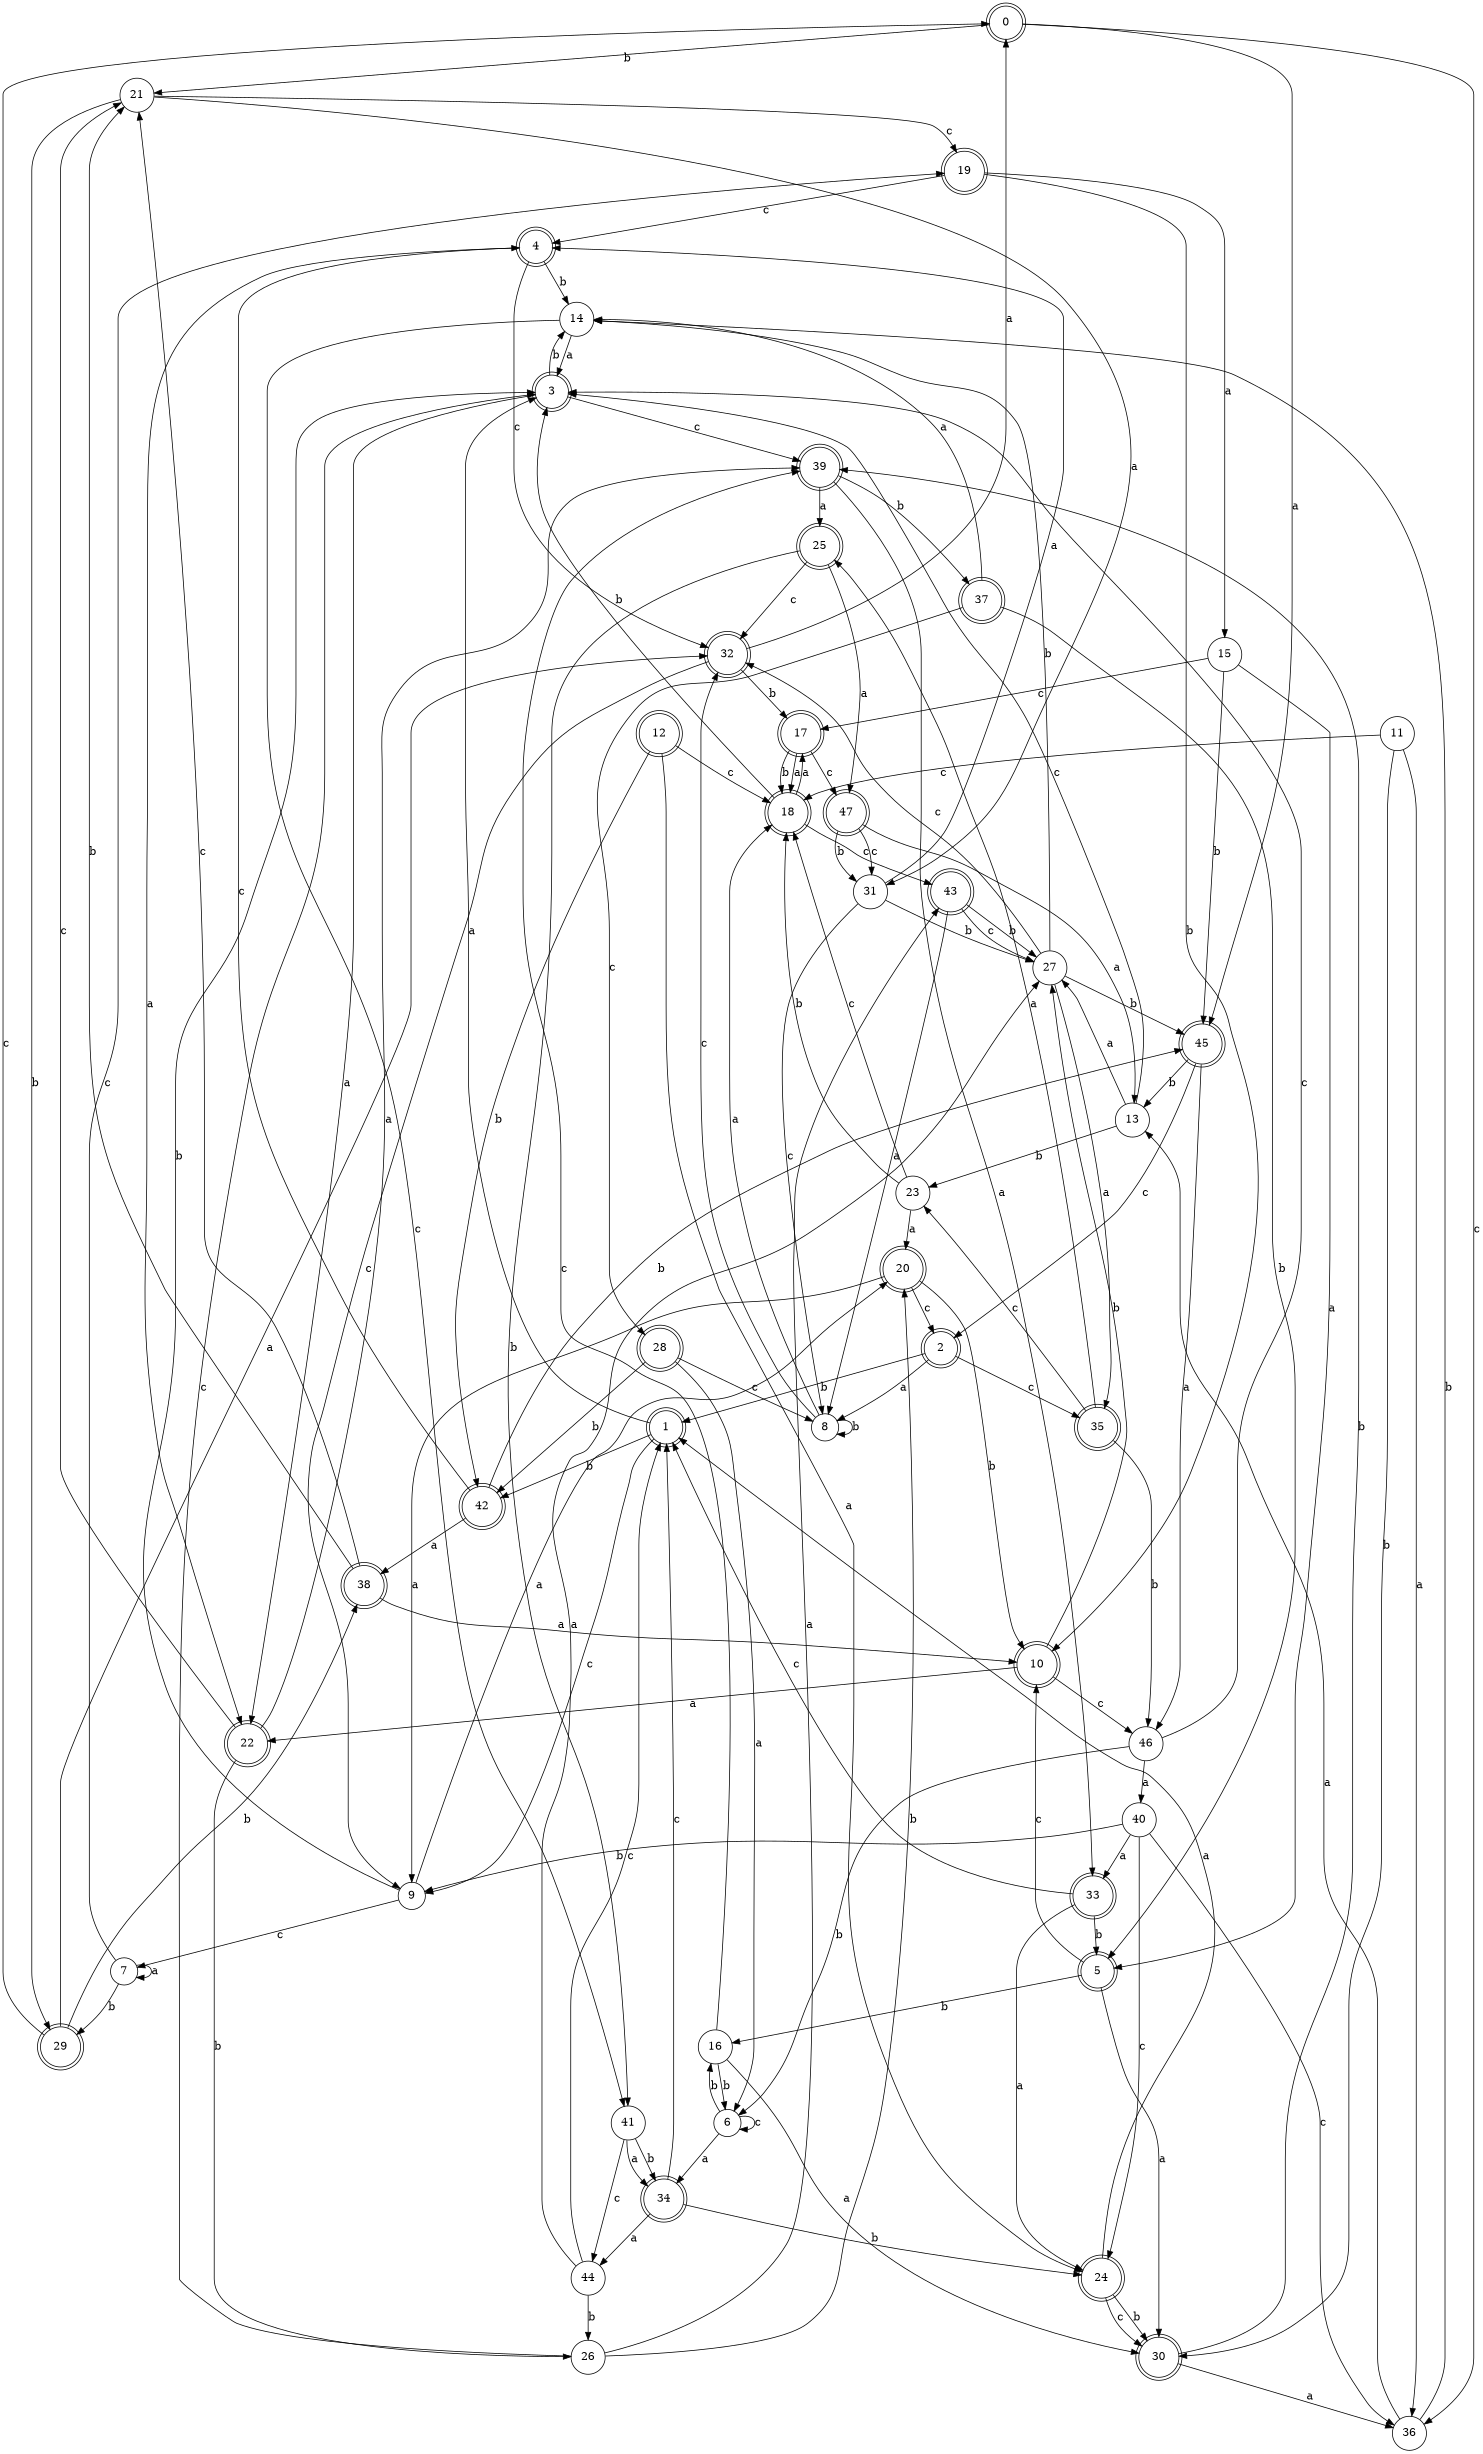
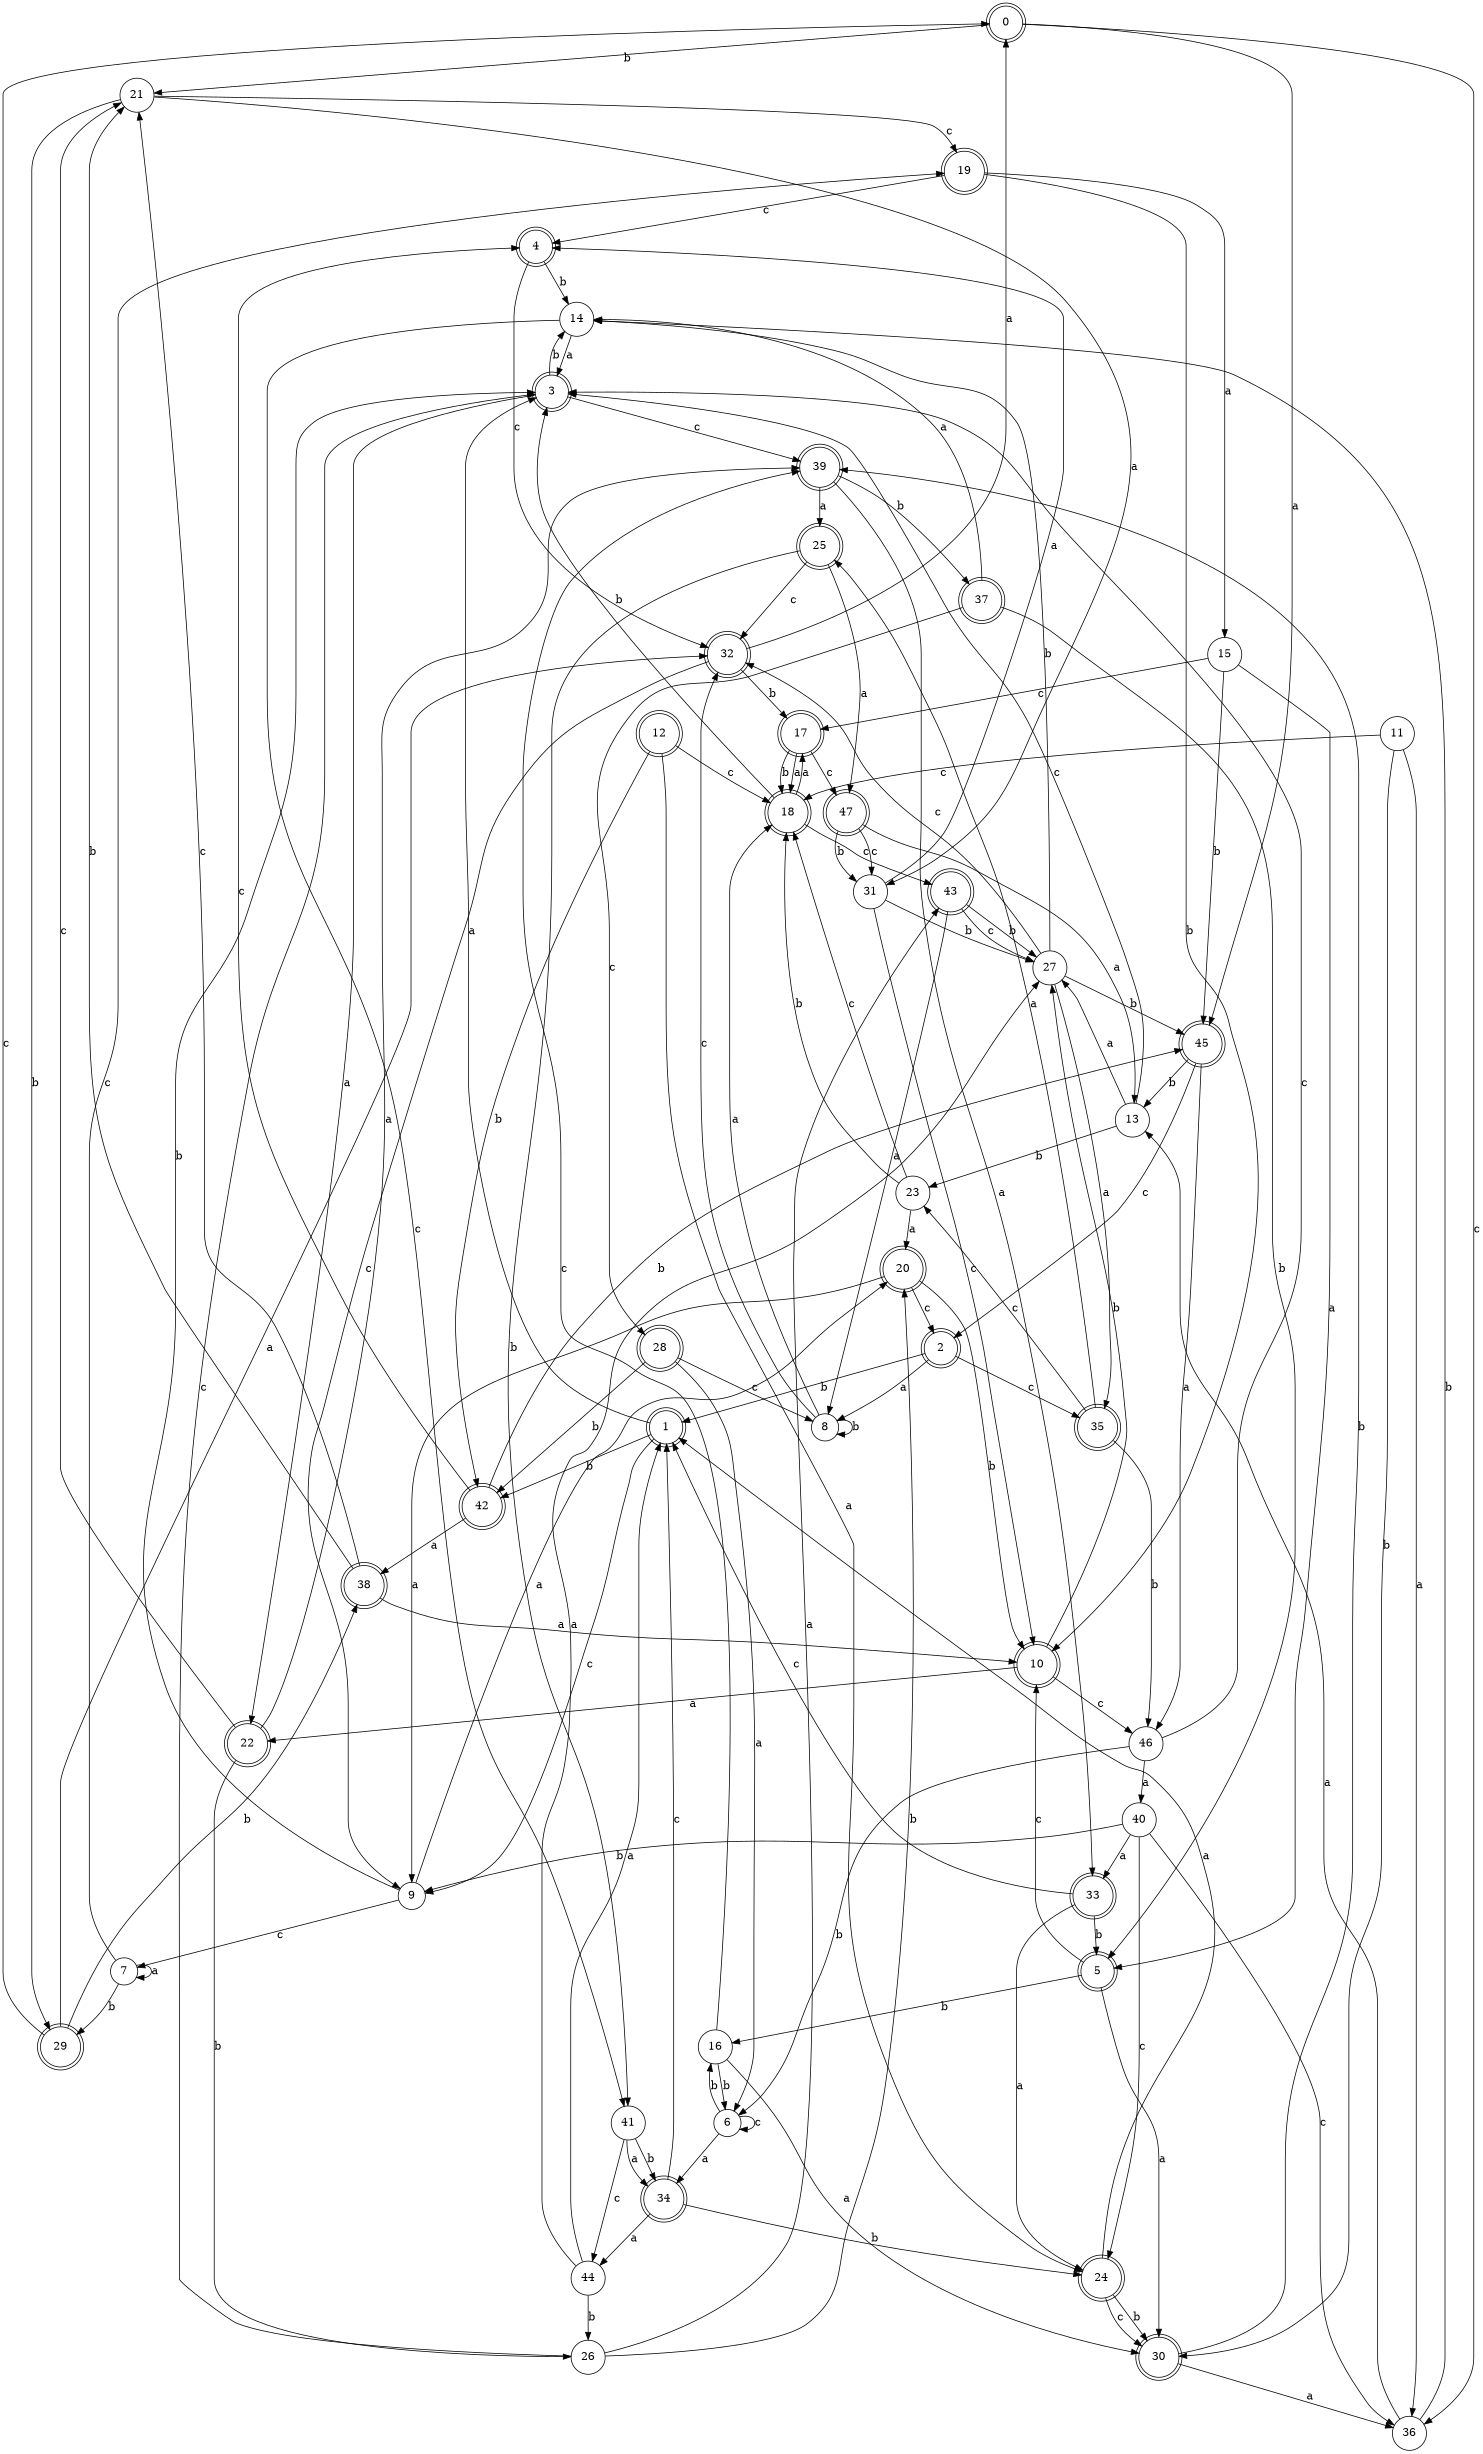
(147, 850) -> none
(785, 1145) -> (966, 1270)
(631, 1856) -> (631, 1856)
